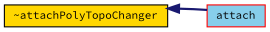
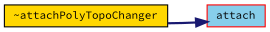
(193, 9) -> (182, 23)
